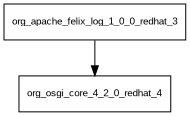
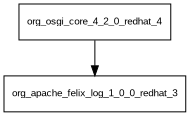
(95, 53) -> (95, 53)
